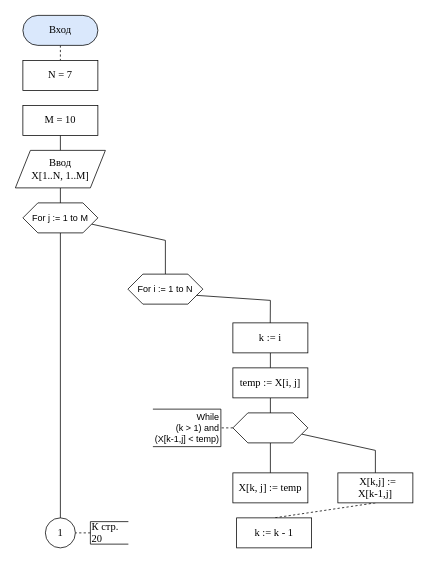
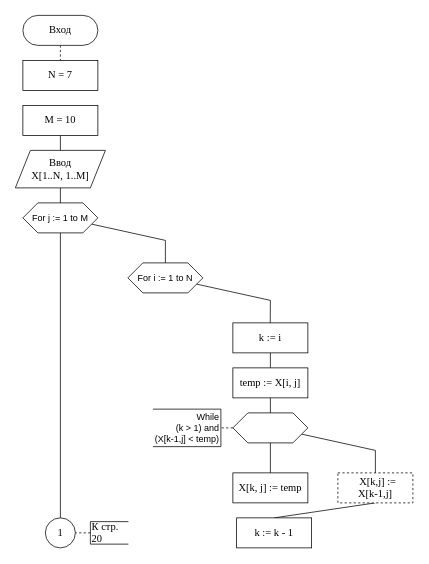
(60, 30) -> (60, 30)
(165, 289) -> (165, 278)
(375, 488) -> (375, 488)
(328, 510) -> (328, 510)
